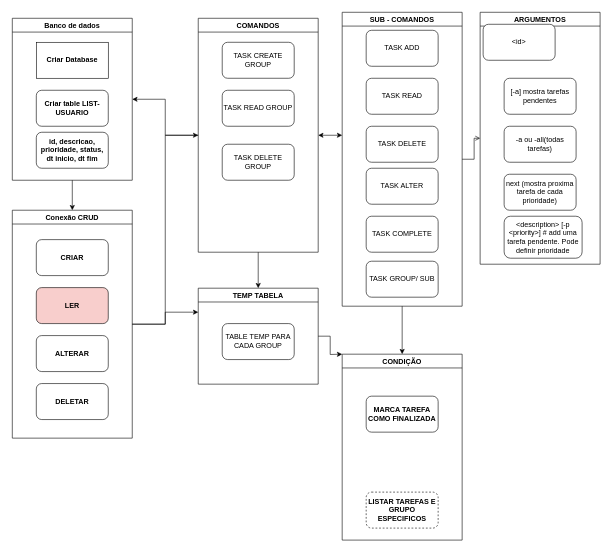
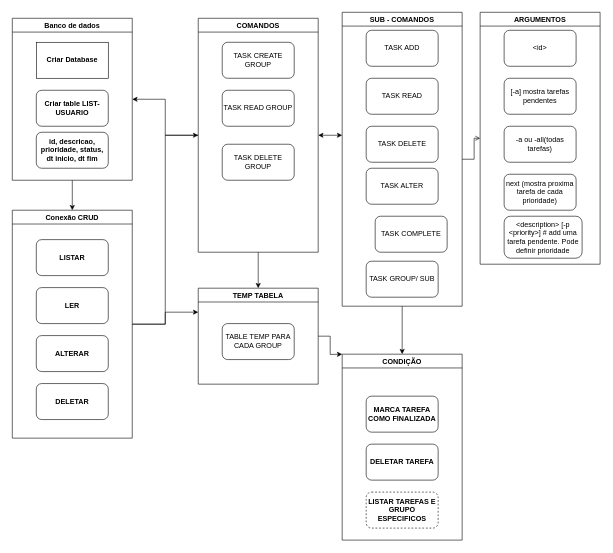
(519, 42) -> (540, 48)
(402, 234) -> (411, 234)
(72, 258) -> (72, 258)
(72, 306) -> (72, 306)
none -> (402, 462)
